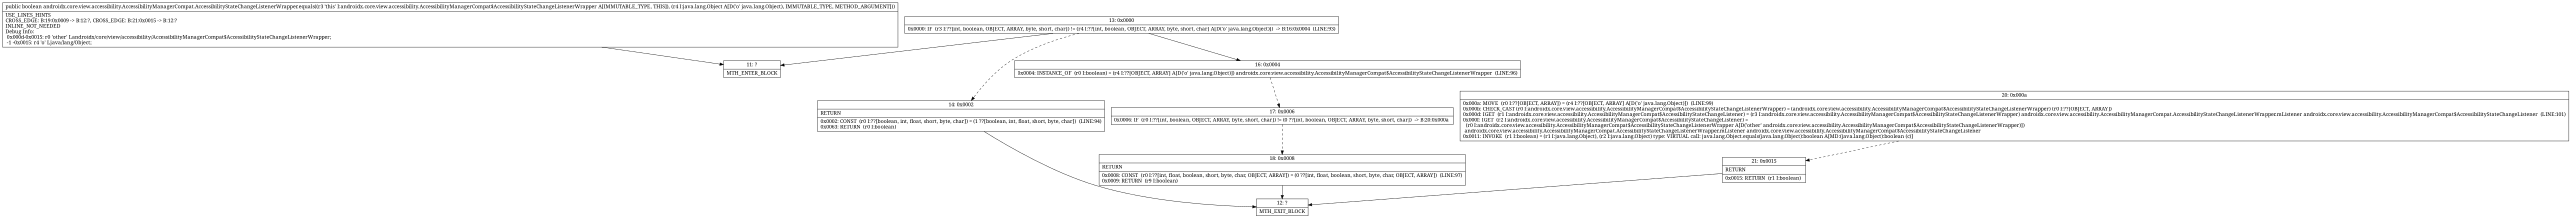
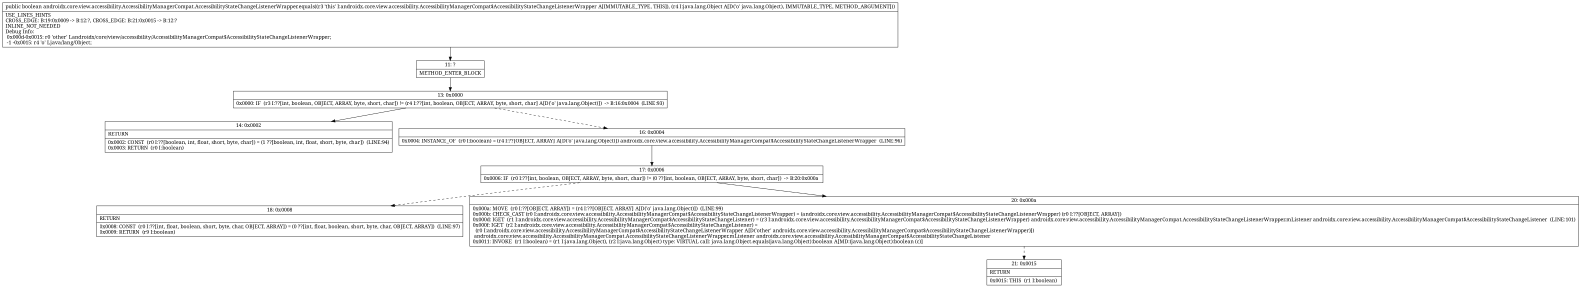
(1193, 46) -> (549, 118)
(919, 49) -> (450, 82)
(1020, 55) -> (370, 114)
(752, 73) -> (450, 73)
(1274, 91) -> (652, 154)
(859, 127) -> (147, 148)
(1764, 178) -> (1024, 281)
none -> (770, 189)
(1282, 207) -> none
